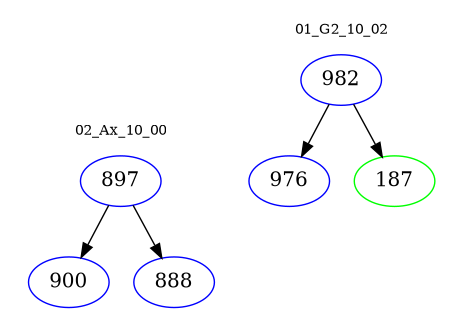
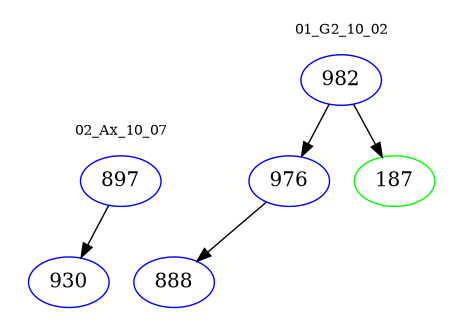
(121, 131) -> (121, 131)
(144, 225) -> (237, 227)
(69, 282) -> (69, 282)
